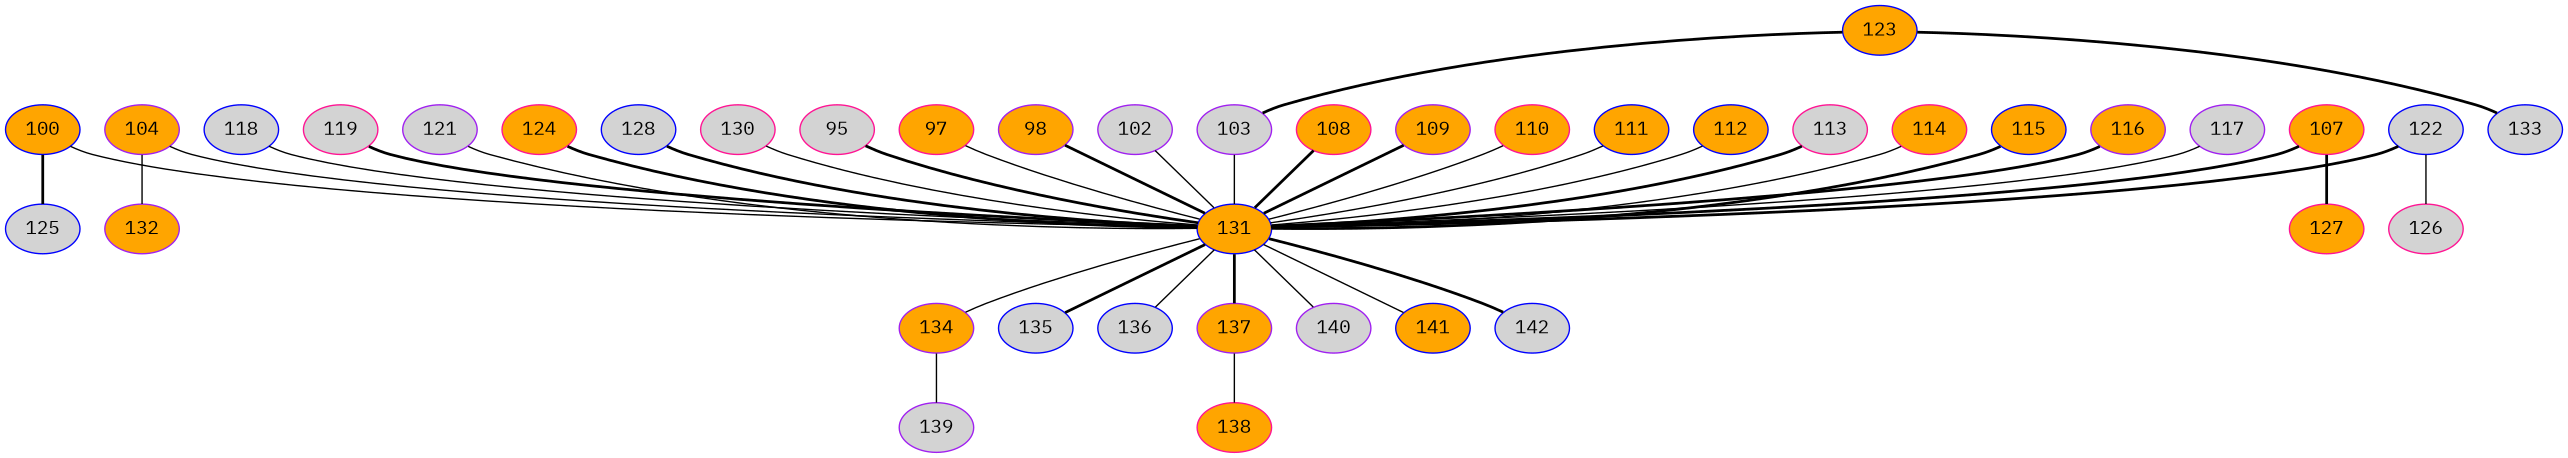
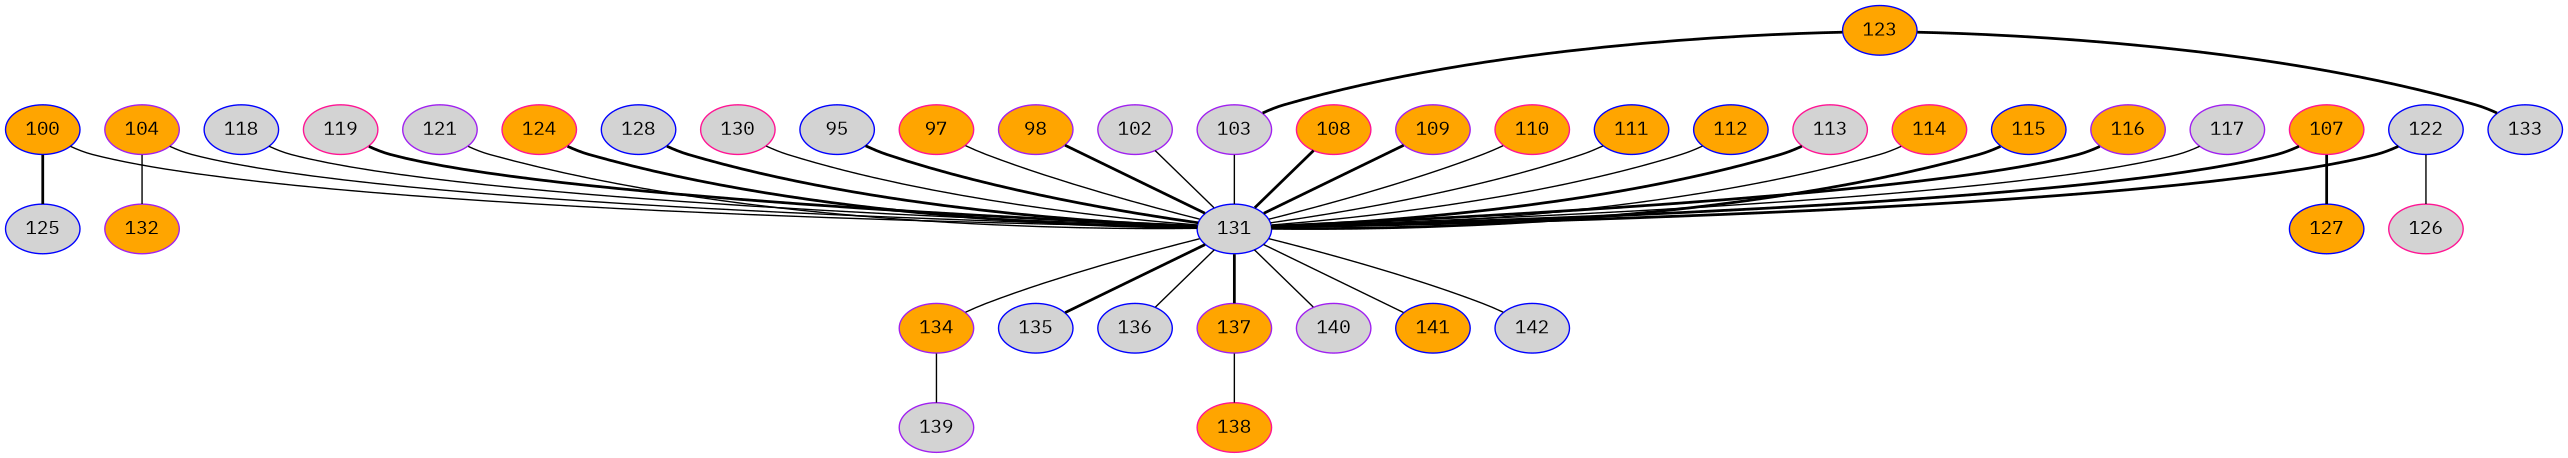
(837, 130) -> (837, 130)
(1234, 229) -> (1234, 229)
(2327, 229) -> (2327, 229)
(1387, 271) -> (1387, 271)
